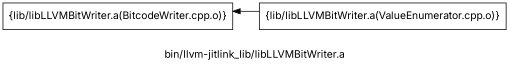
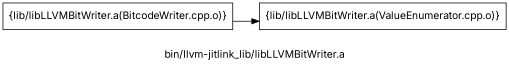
(250, 11) -> (242, 21)
